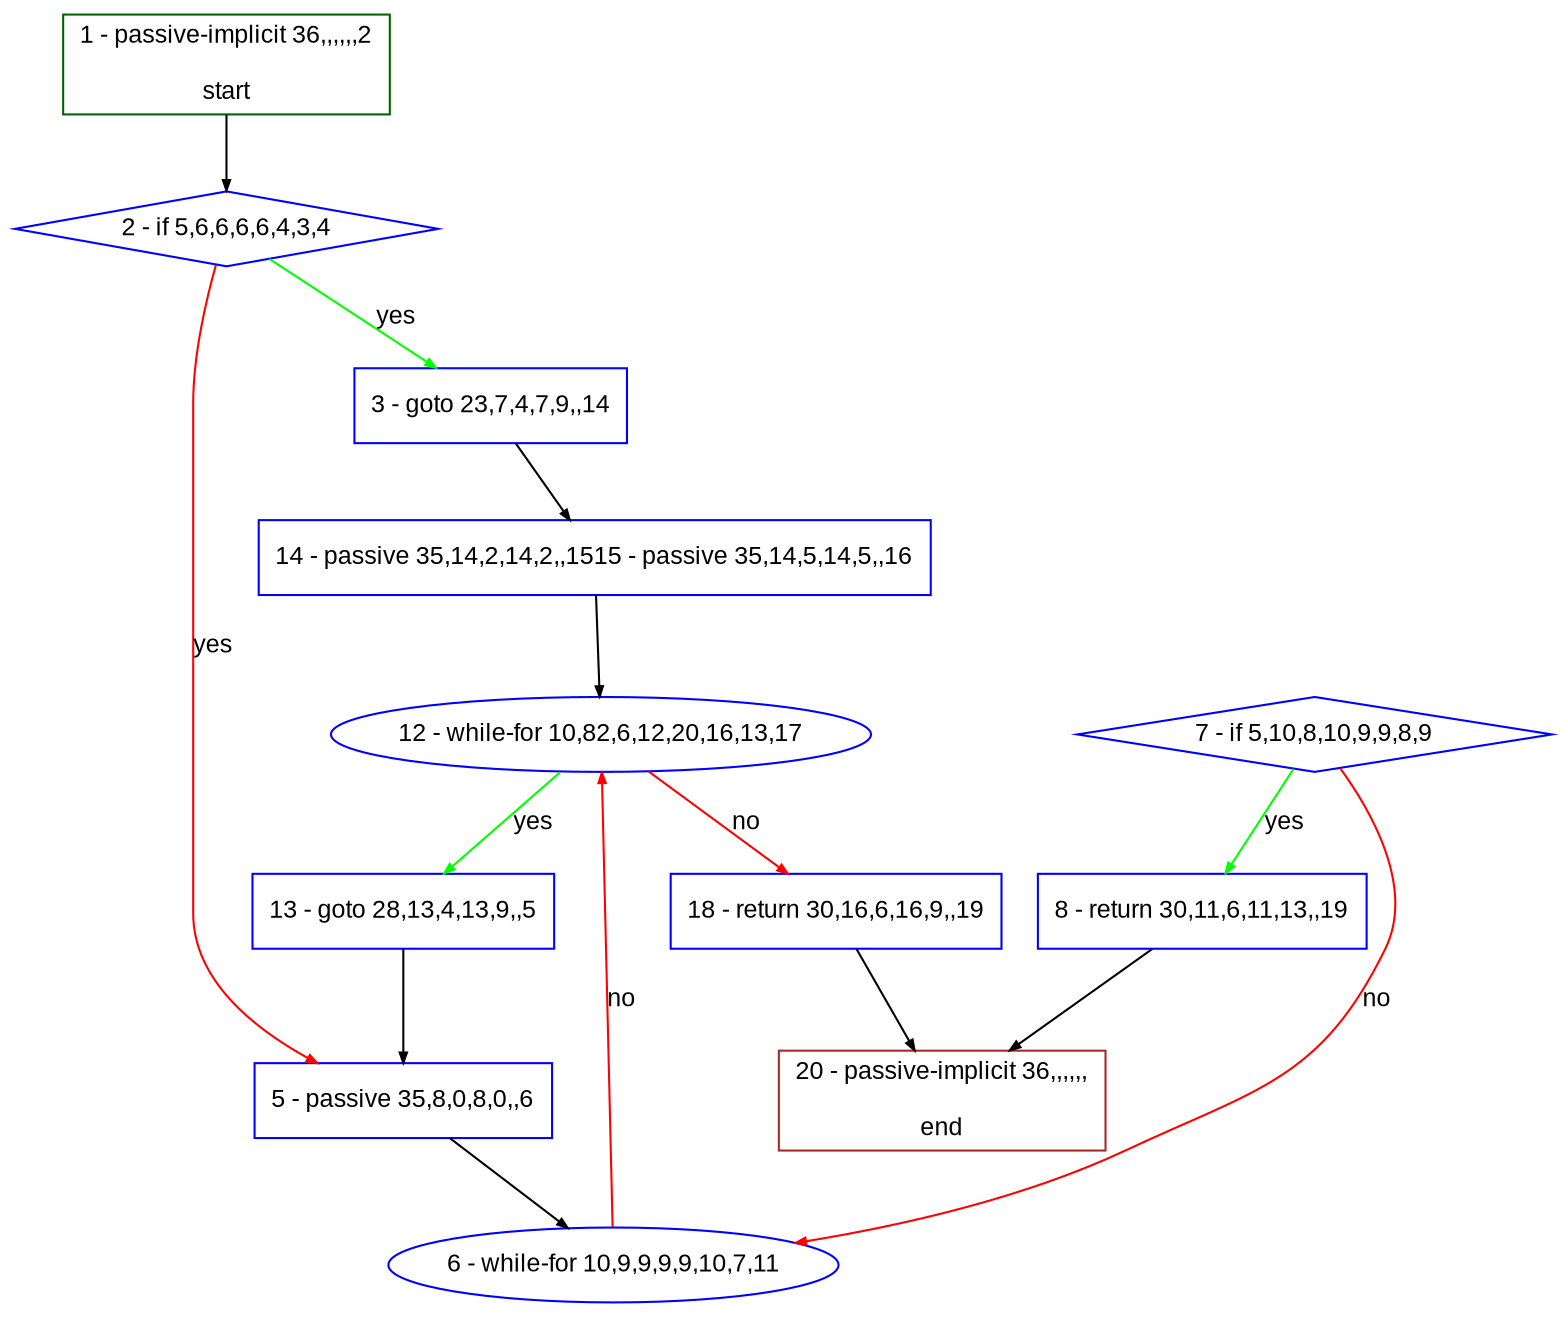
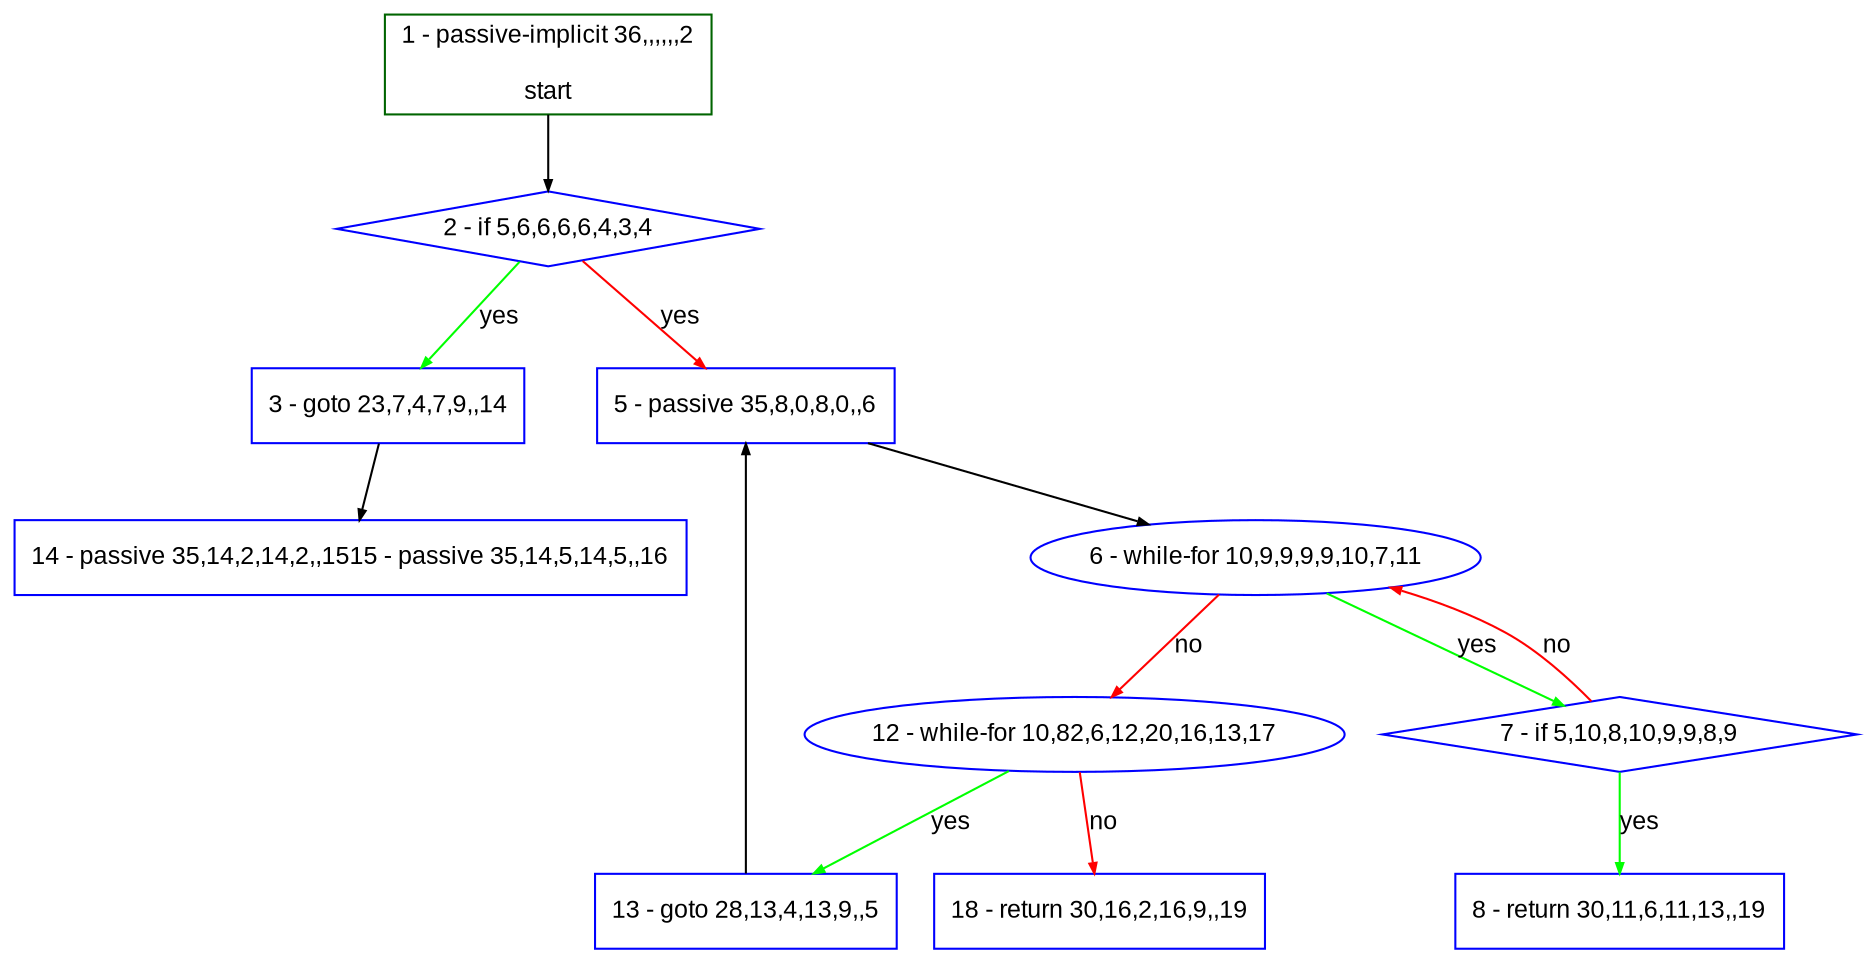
(598, 641) -> none
none -> (1440, 647)
(836, 911) -> (1100, 911)
(942, 1101) -> none
